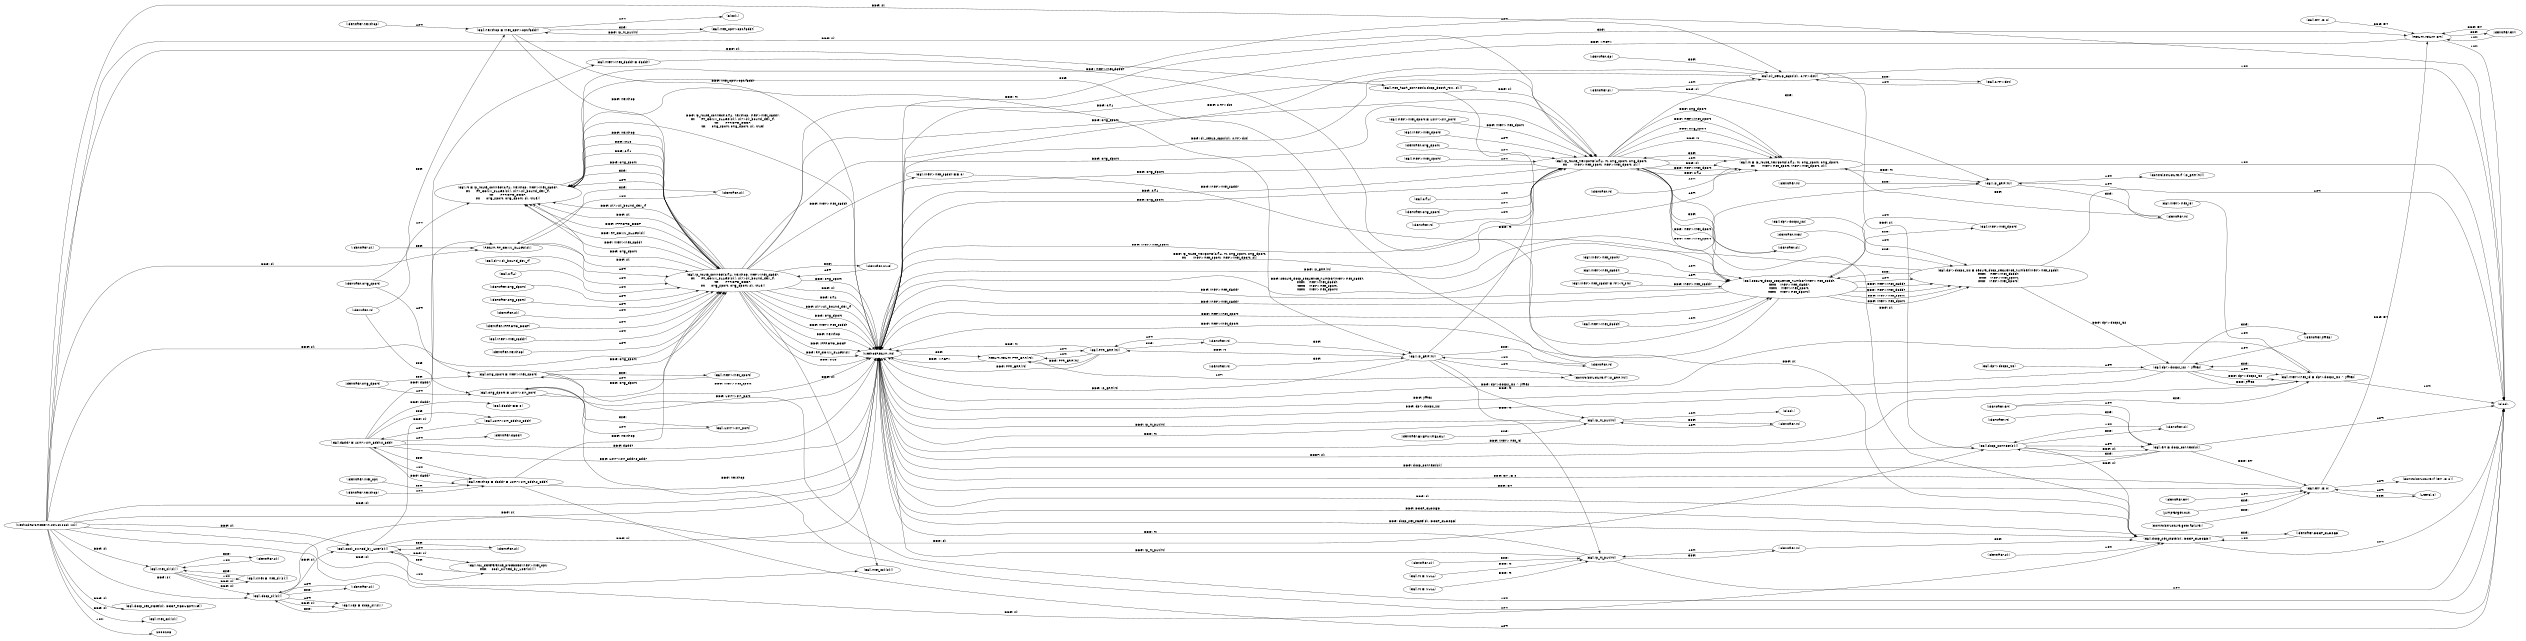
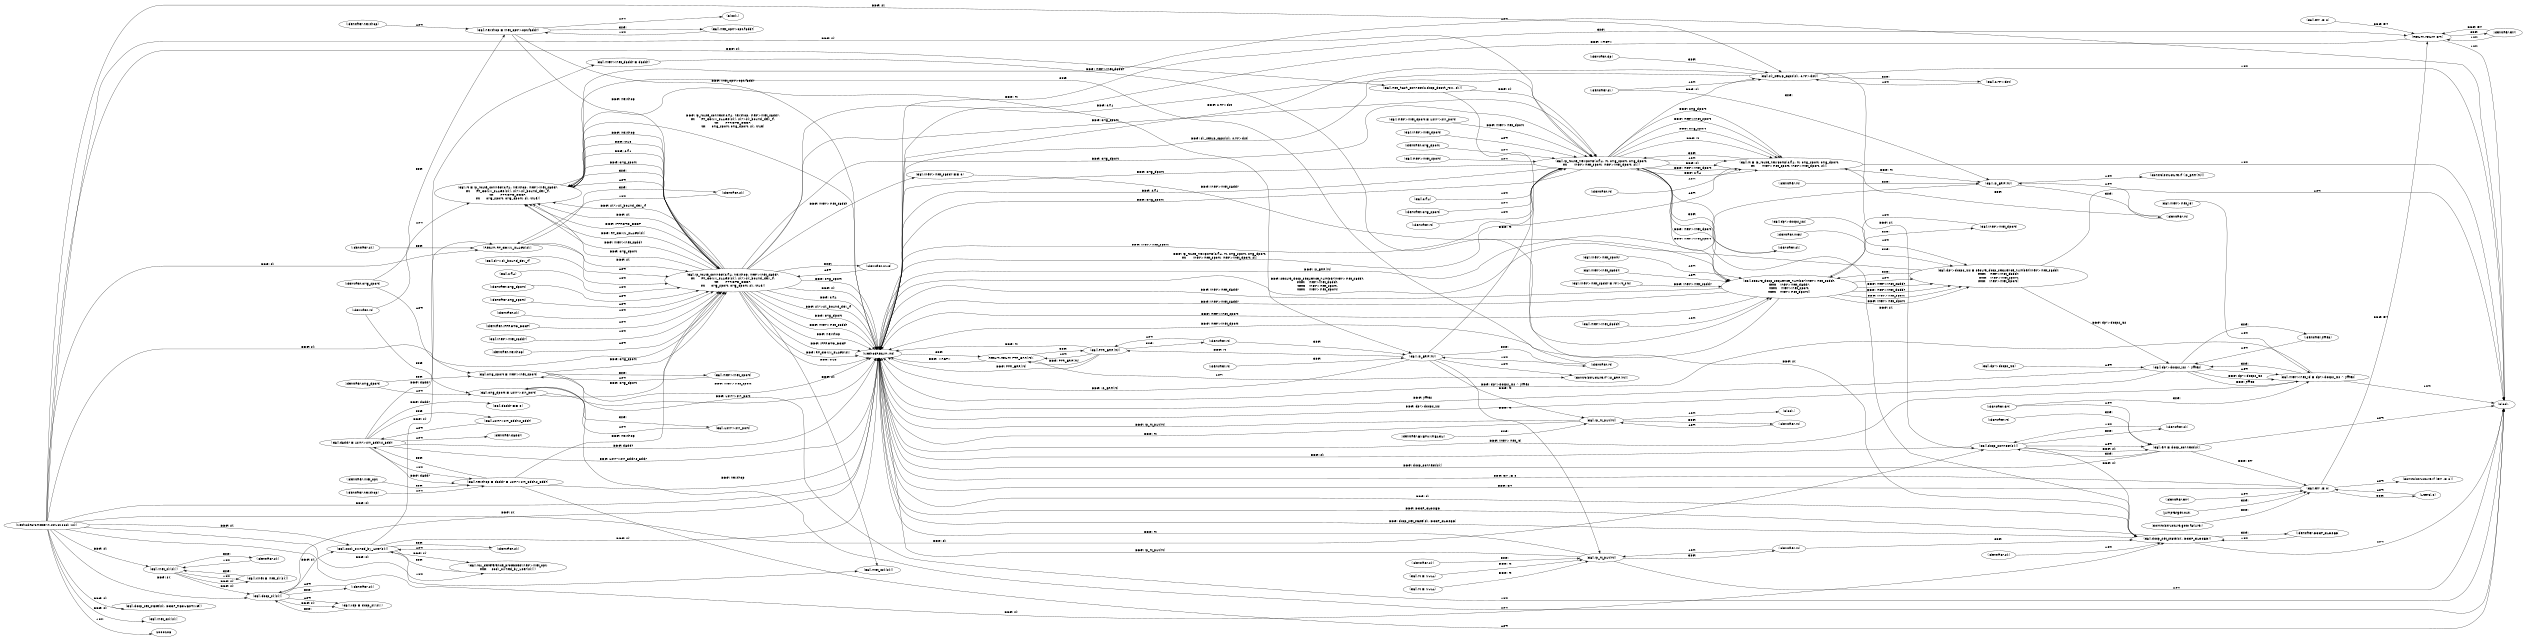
(623, 33) -> (623, 33)
(1064, 349) -> (1064, 349)
(1318, 455) -> (1318, 455)
